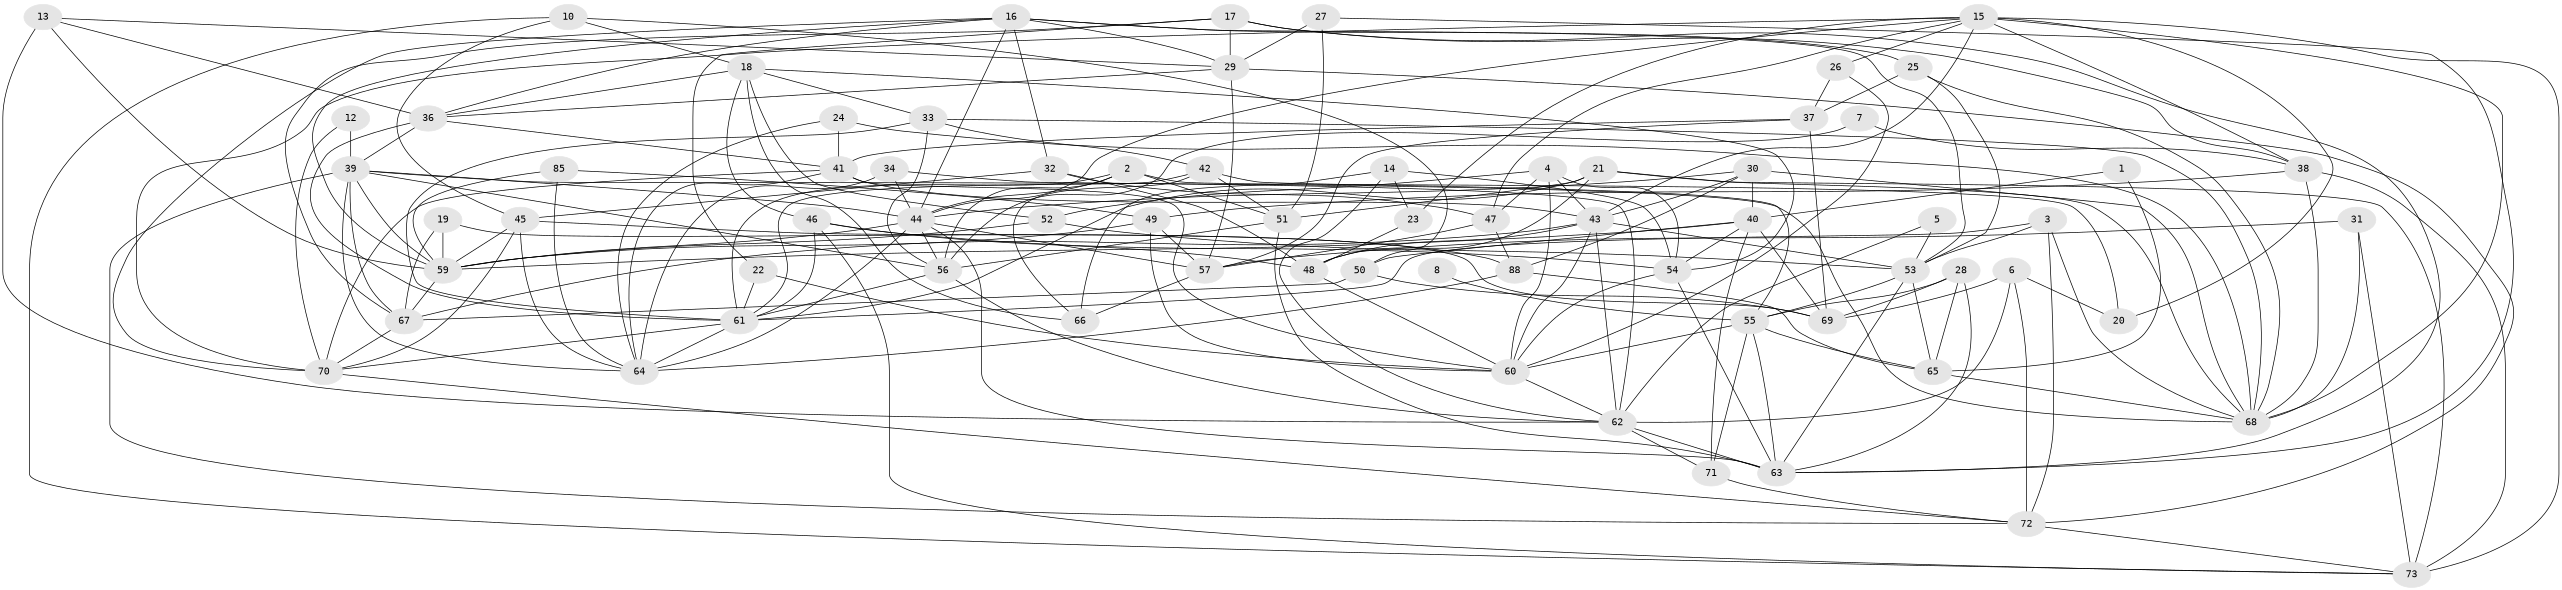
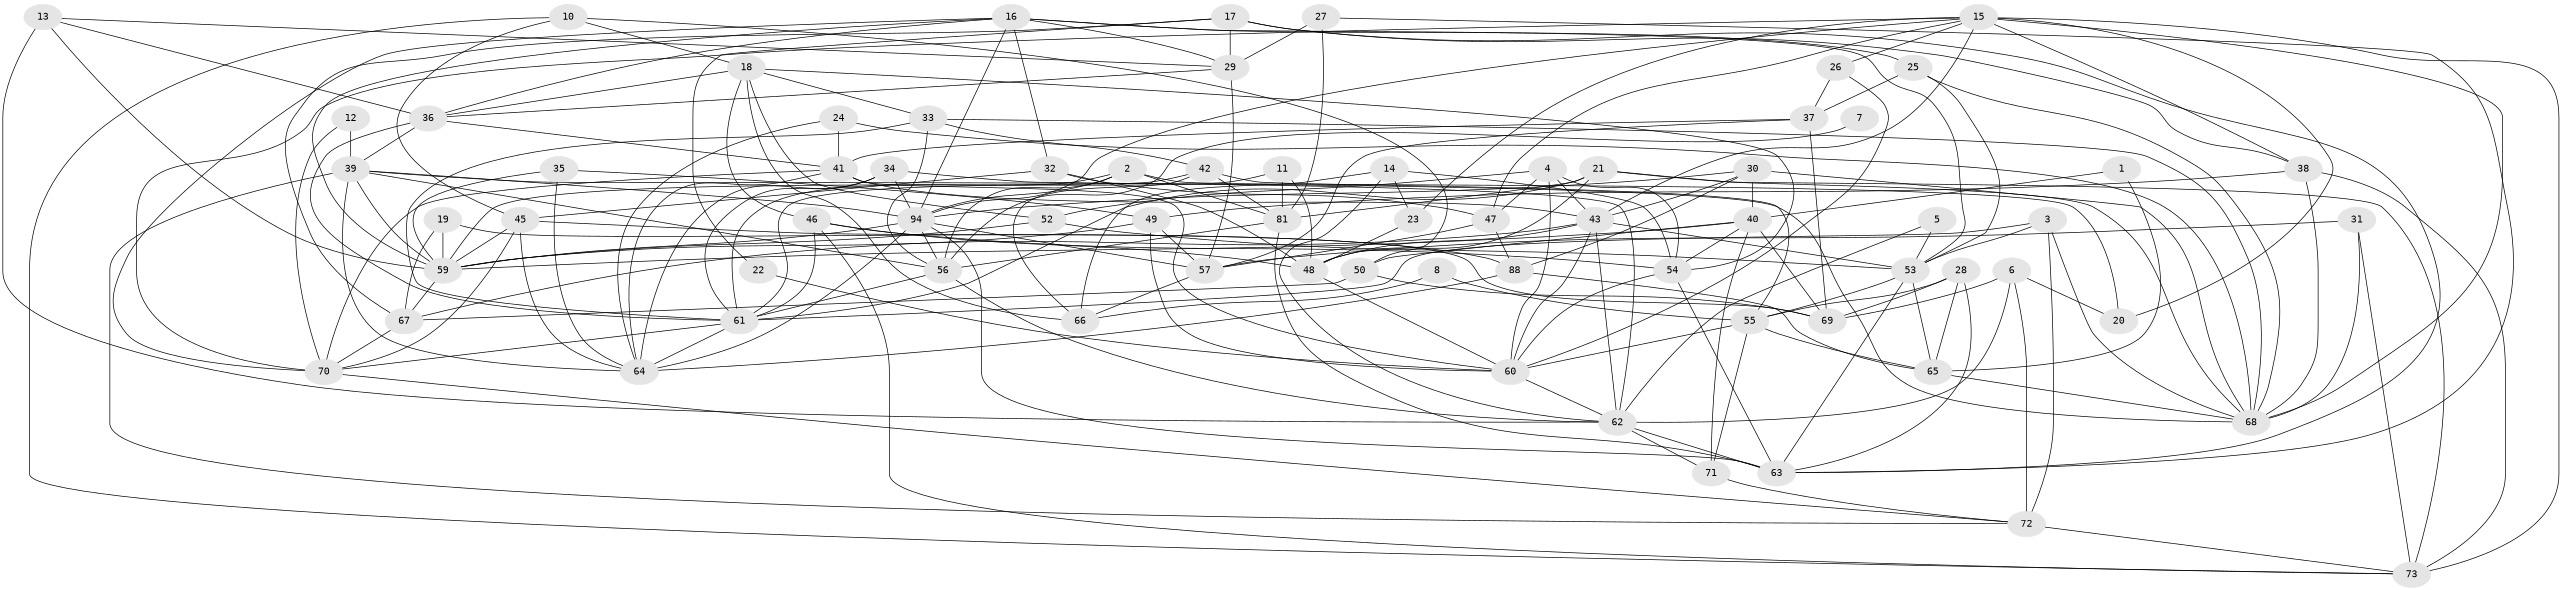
(2141, 131) -> none
(2121, 148) -> none
(559, 169) -> (559, 169)
none -> (1282, 169)
(916, 220) -> (916, 220)
(1282, 220) -> (1282, 220)
(355, 245) -> none
(749, 296) -> (741, 205)
none -> (1261, 302)
(1766, 397) -> none
